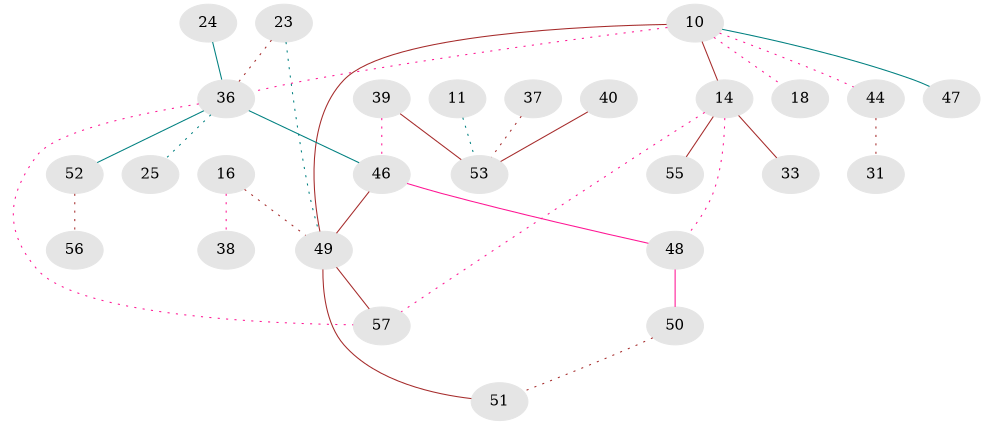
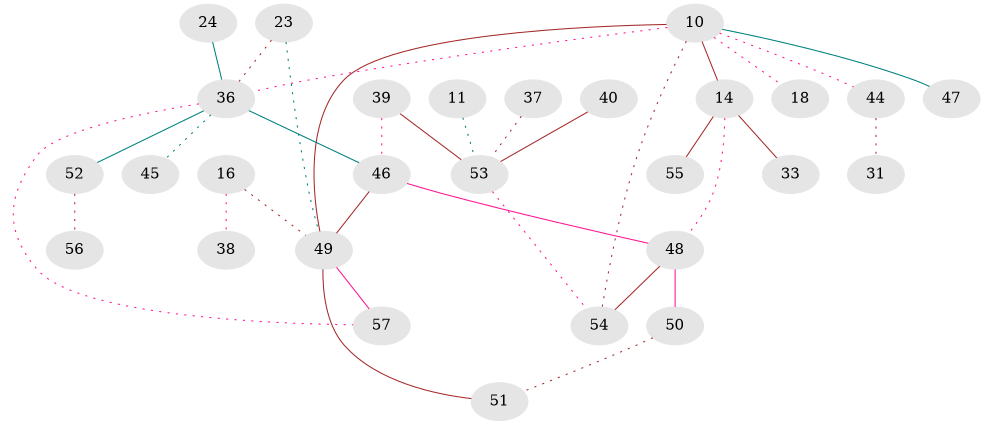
(150, 175) -> (150, 175)
(552, 211) -> none
(353, 288) -> (353, 288)
none -> (599, 326)
